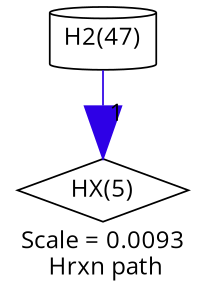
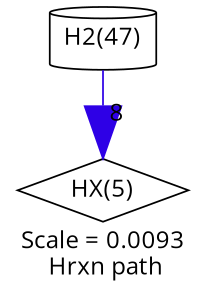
(114, 114) -> (114, 114)
